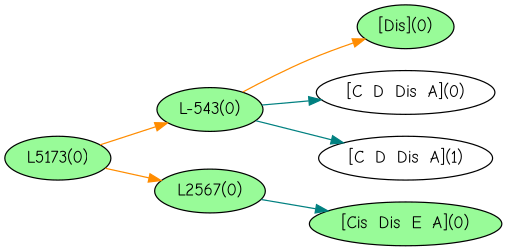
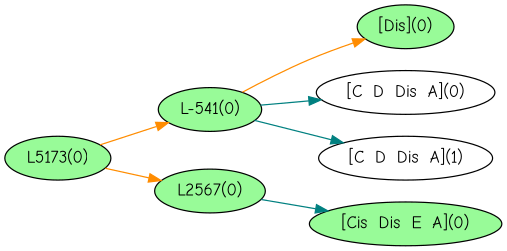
(210, 109) -> (210, 109)
